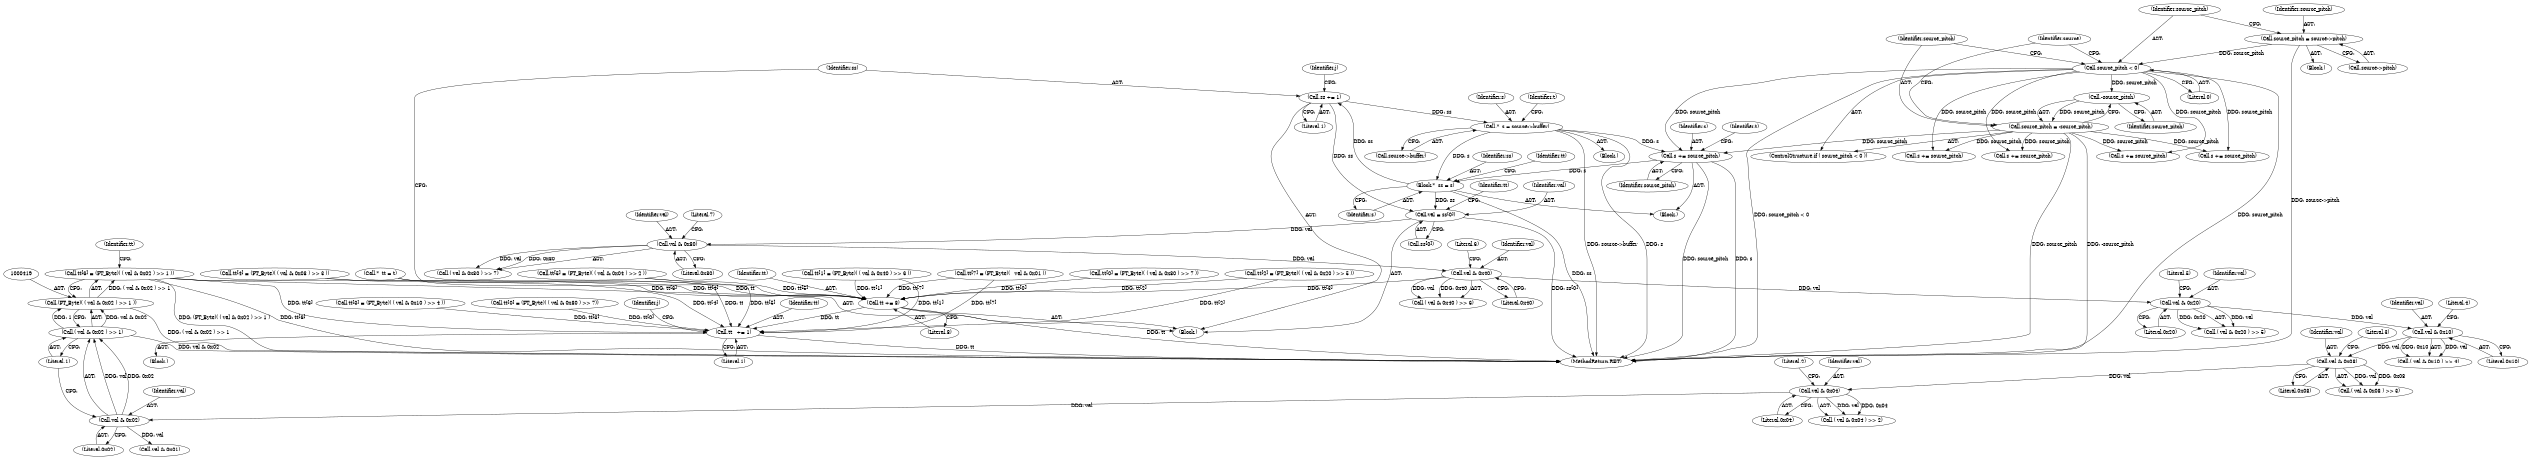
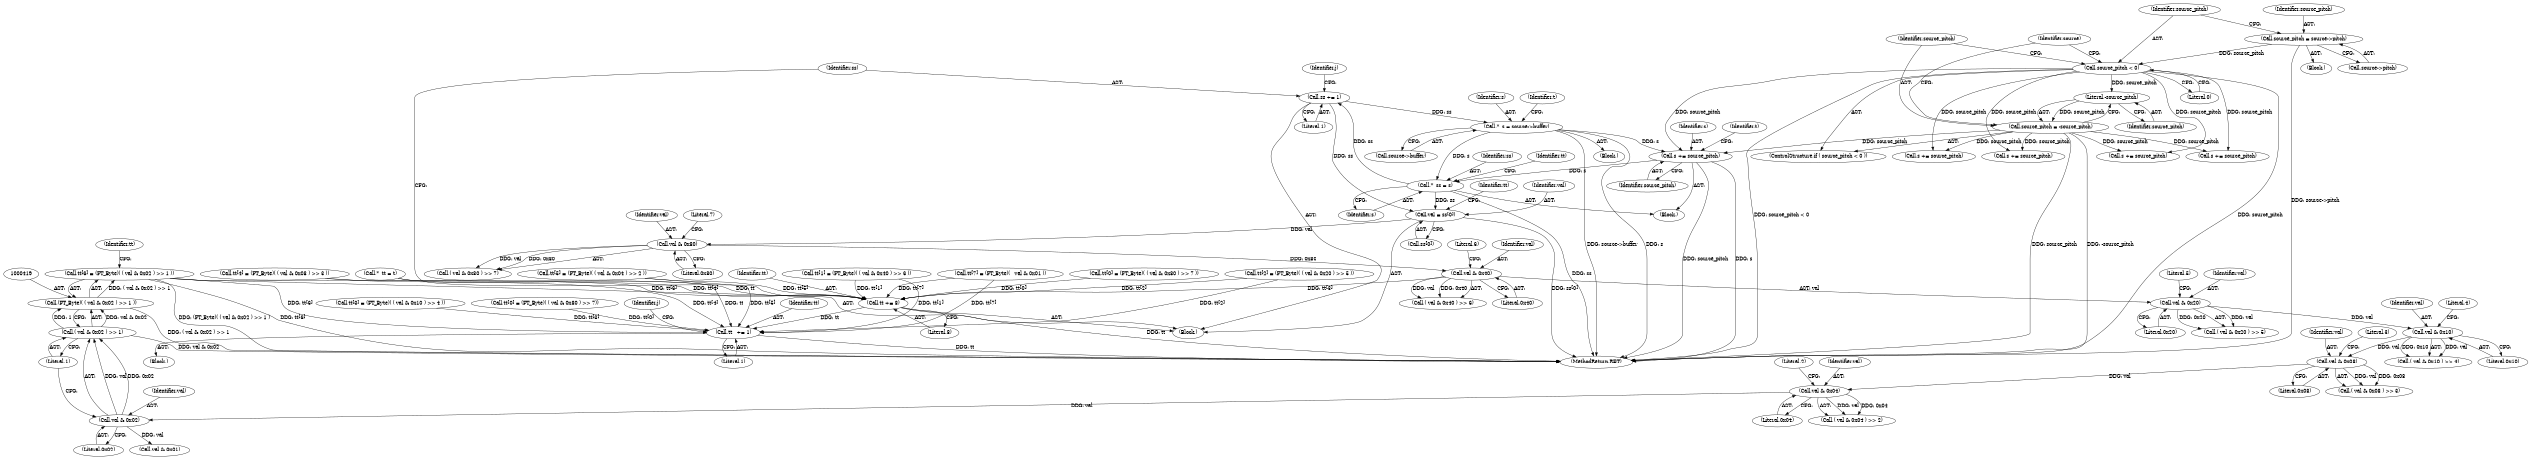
(2205, 83) -> (2205, 83)
(2112, 98) -> (2112, 98)
(1435, 186) -> (1435, 186)
(1303, 259) -> (1303, 259)
(76, 289) -> (76, 289)
(1520, 289) -> (1520, 289)
(1809, 289) -> (1809, 289)
